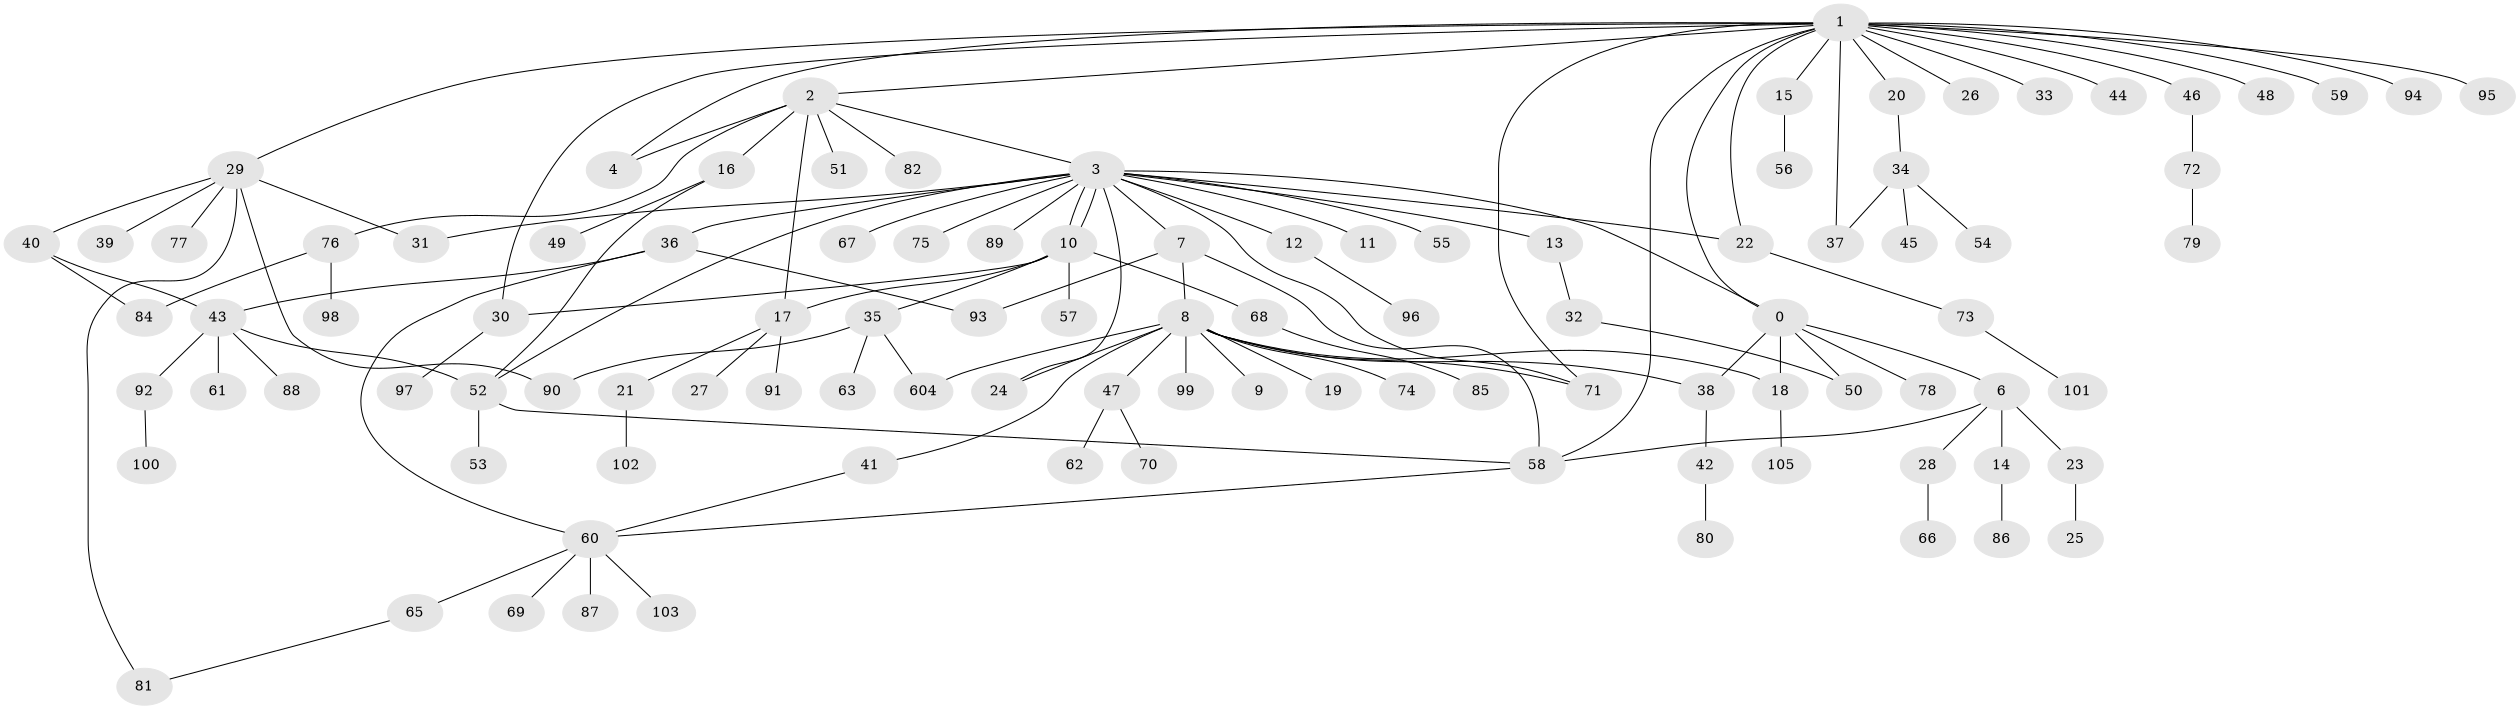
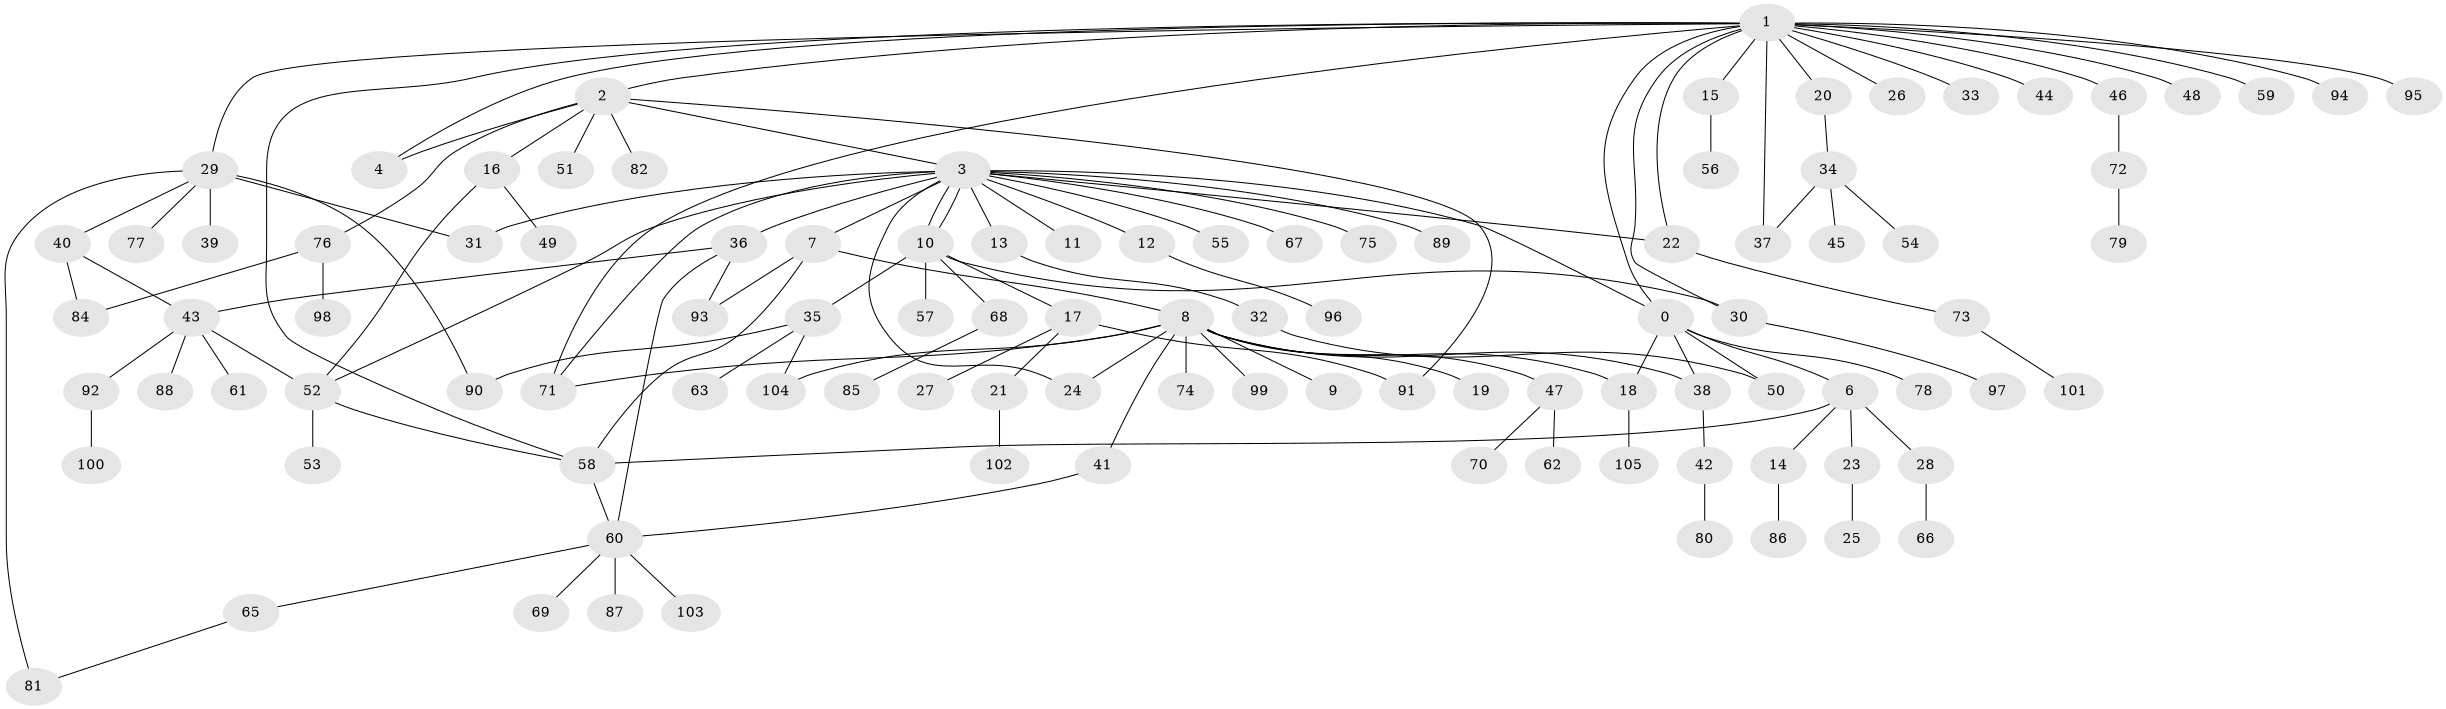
(797, 193) -> (1147, 149)
(924, 392) -> (776, 392)
